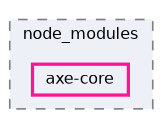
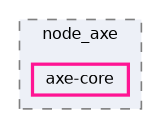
(81, 35) -> (80, 35)
